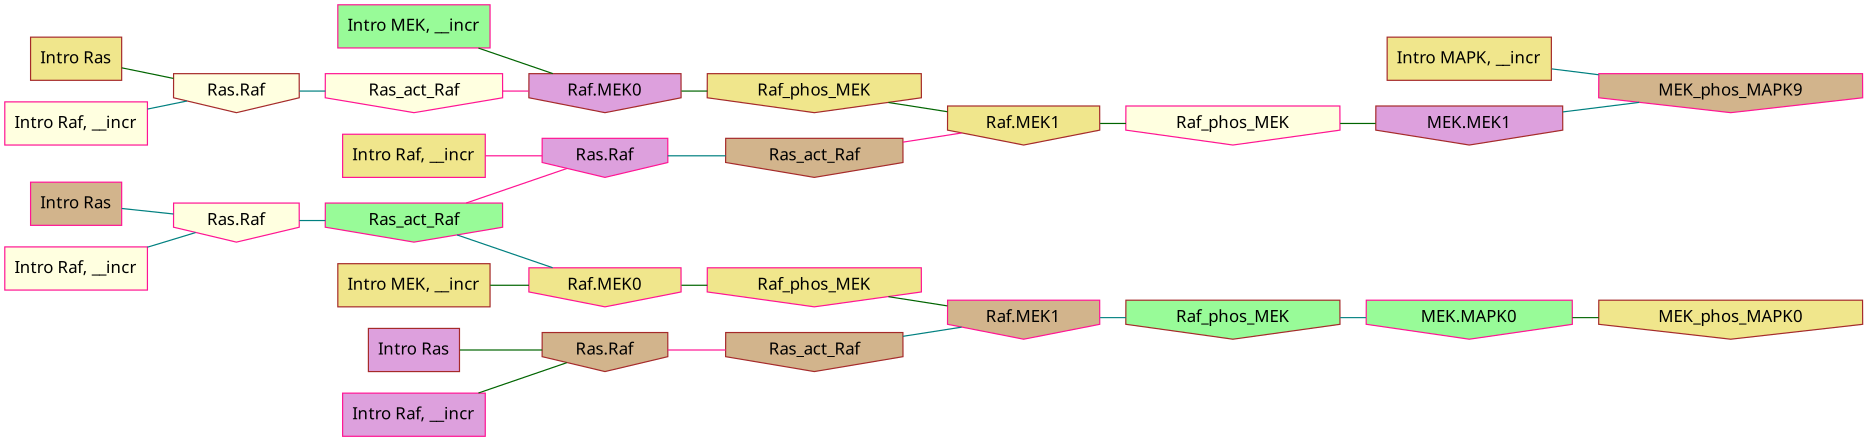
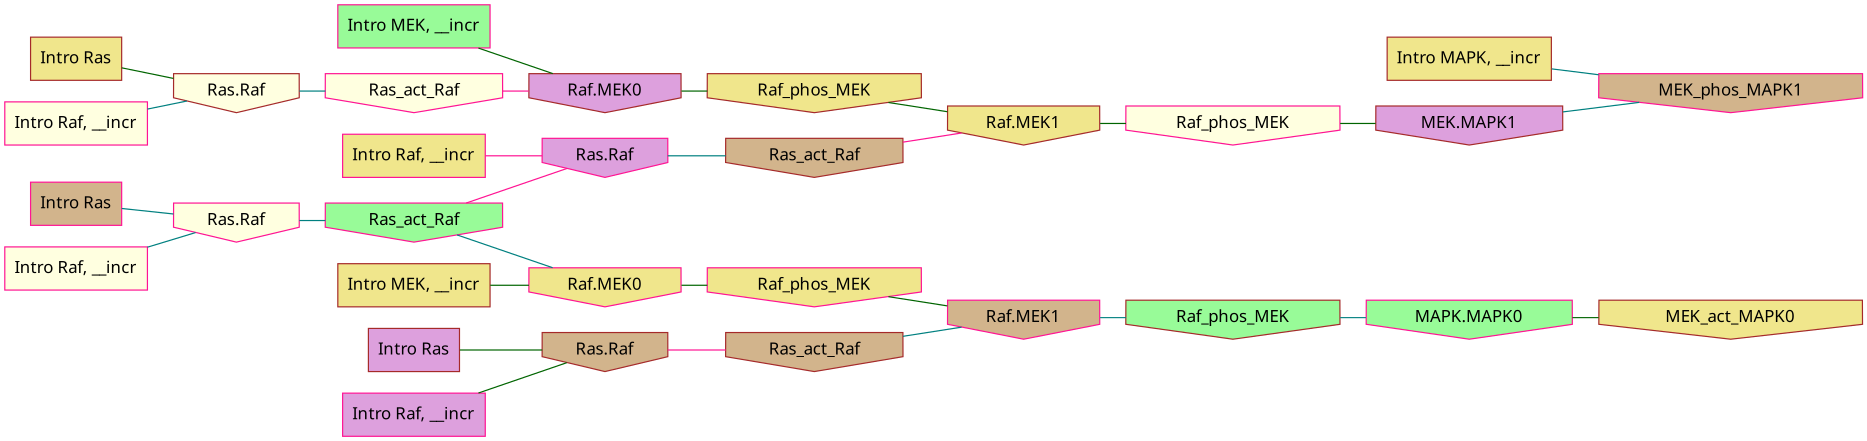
(1731, 91) -> (1731, 91)
(1469, 123) -> (1469, 123)
(1469, 318) -> (1469, 318)
(1731, 318) -> (1731, 318)
